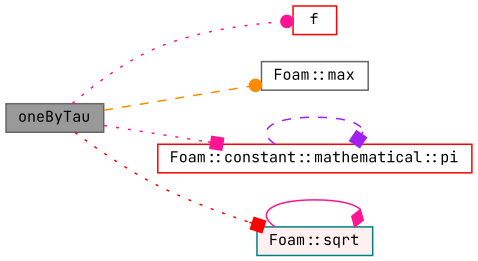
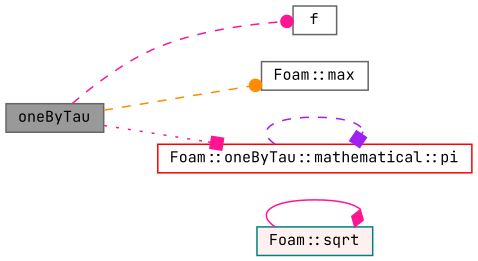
(315, 20) -> (315, 20)
(169, 43) -> (169, 43)
(315, 159) -> (315, 159)
(158, 186) -> none
